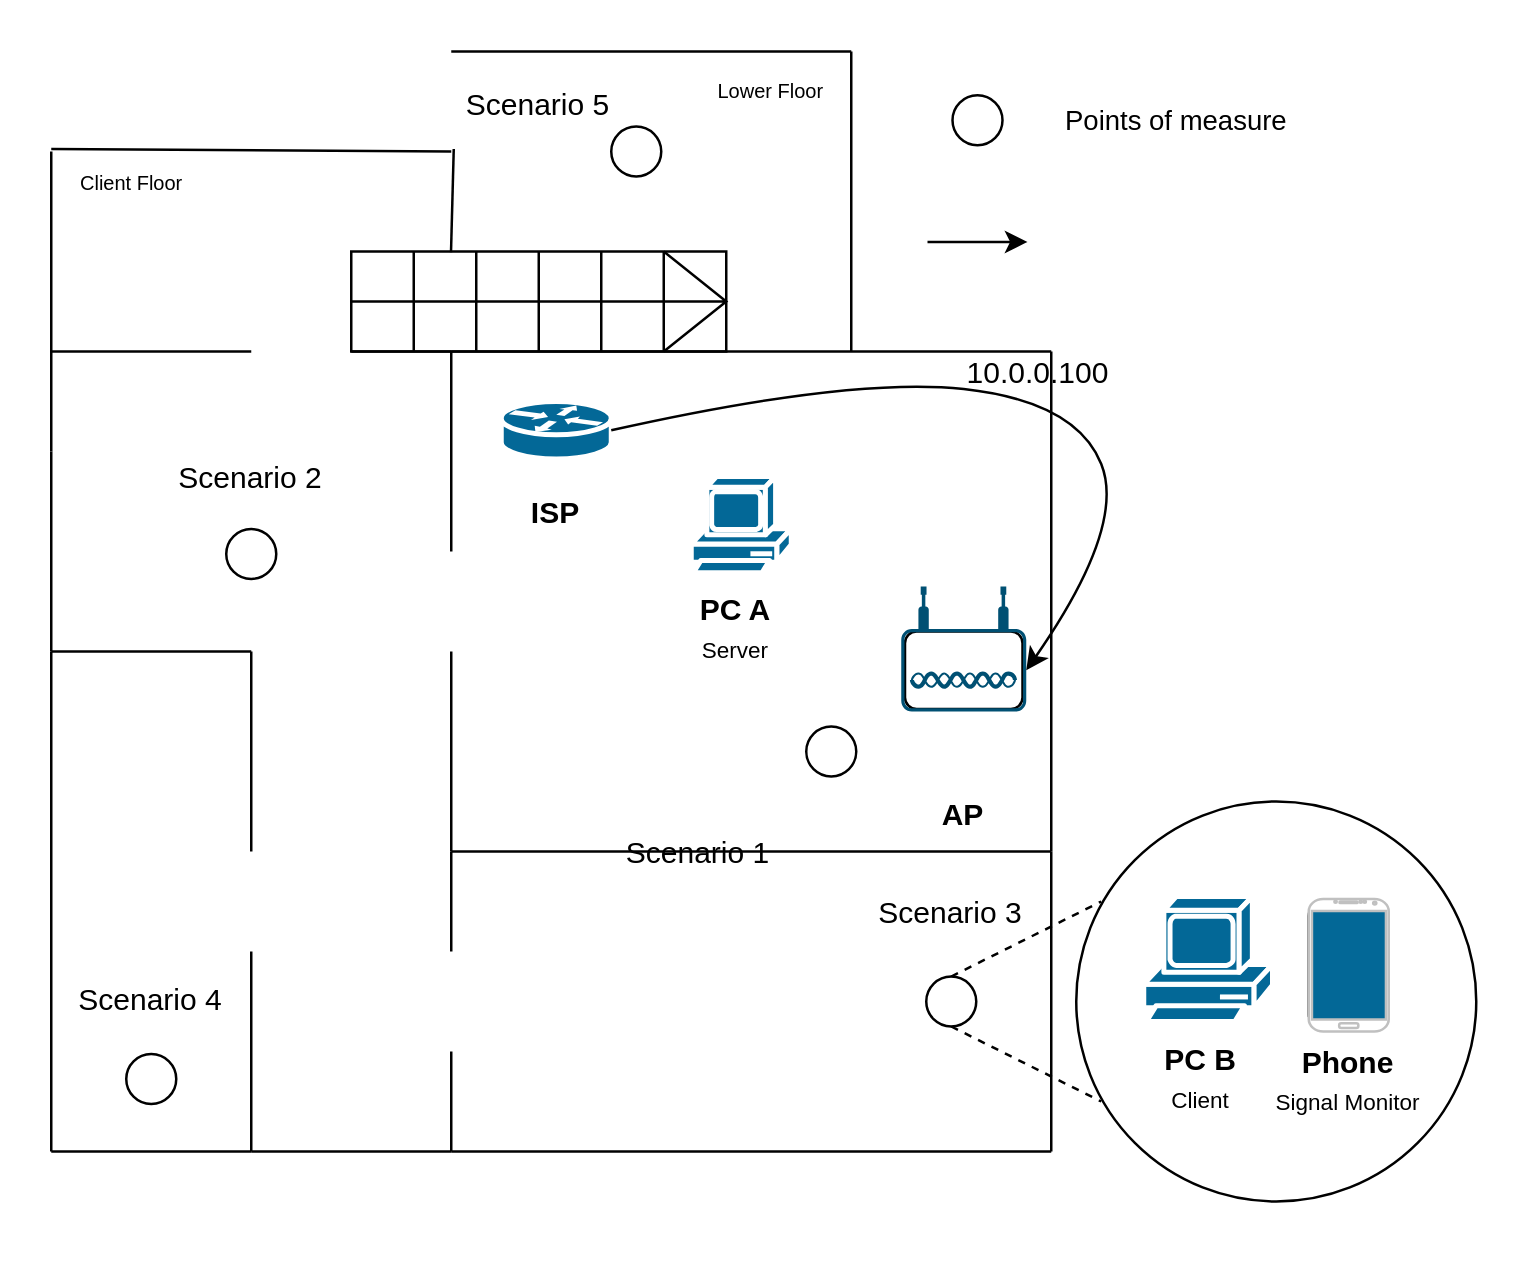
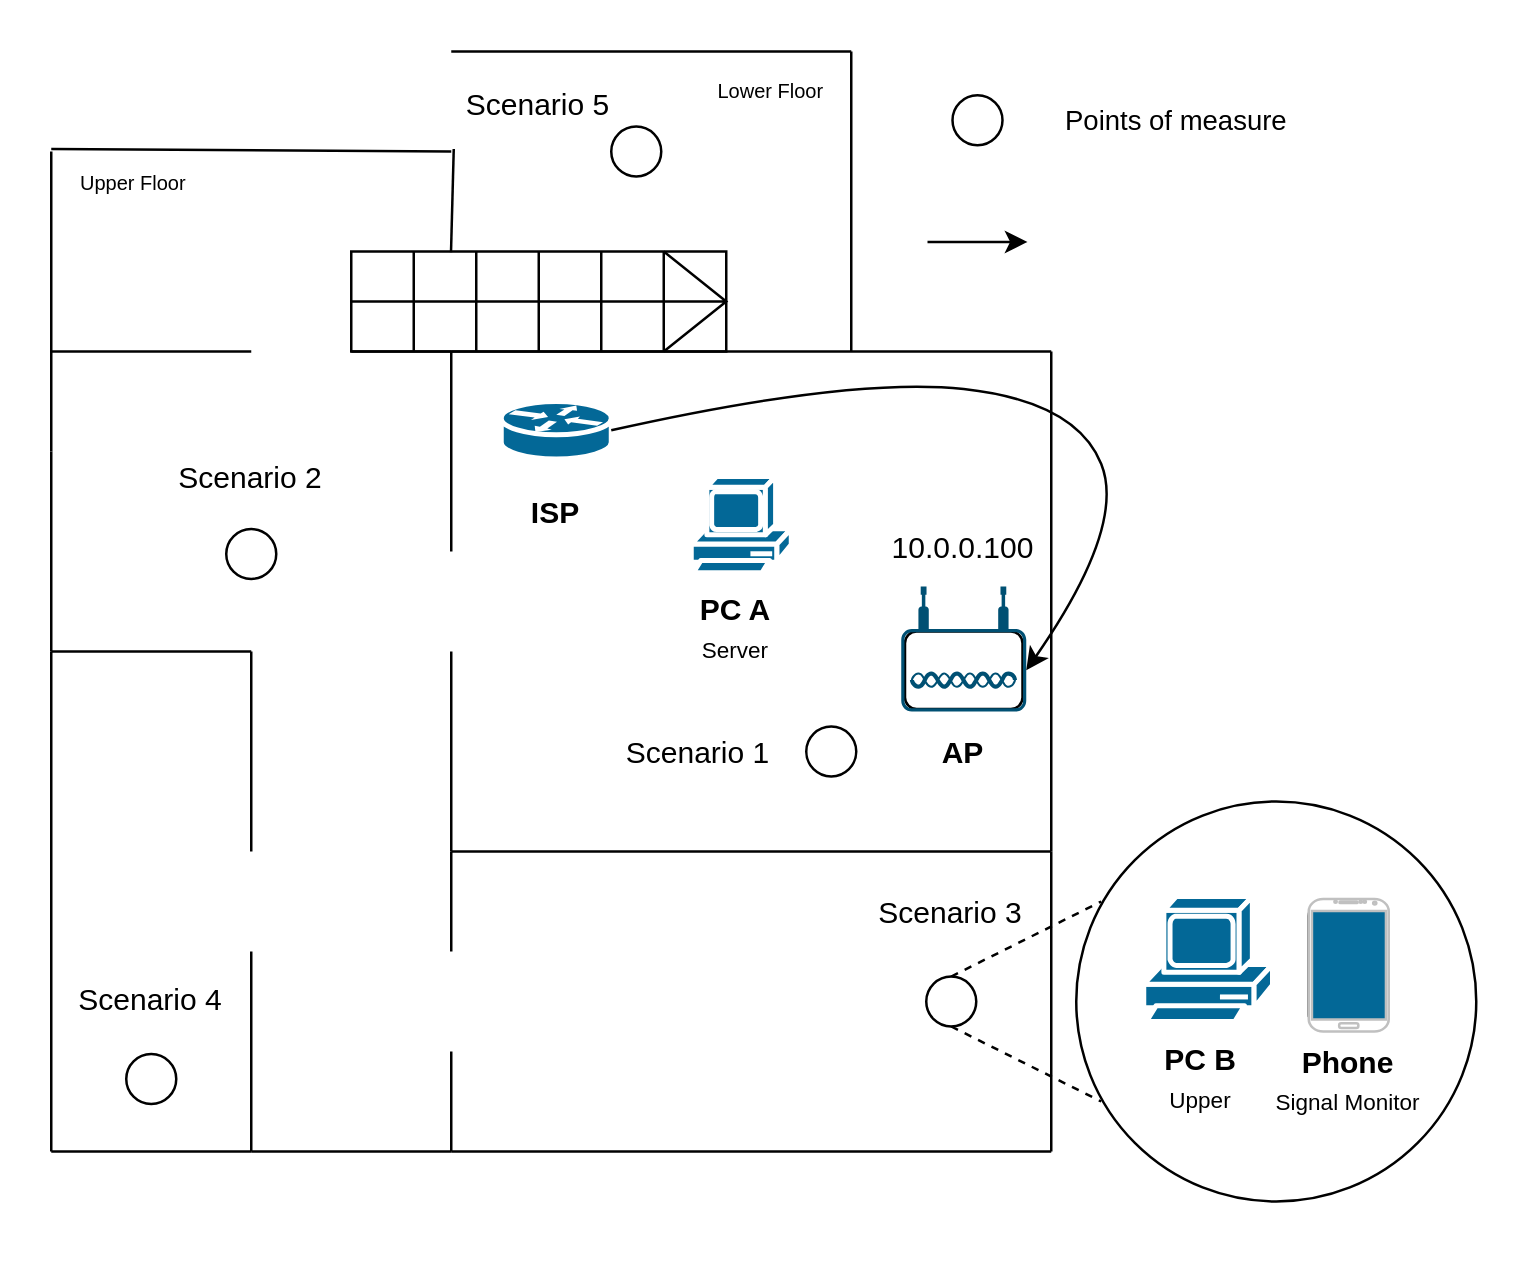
(135, 181) -> (135, 181)
(1039, 374) -> (964, 549)
(964, 816) -> (964, 754)
(699, 854) -> (699, 754)
(1201, 1079) -> (1201, 1079)
